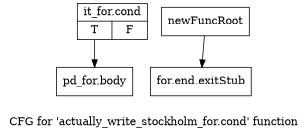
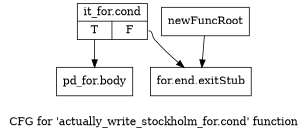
none -> (162, 47)
